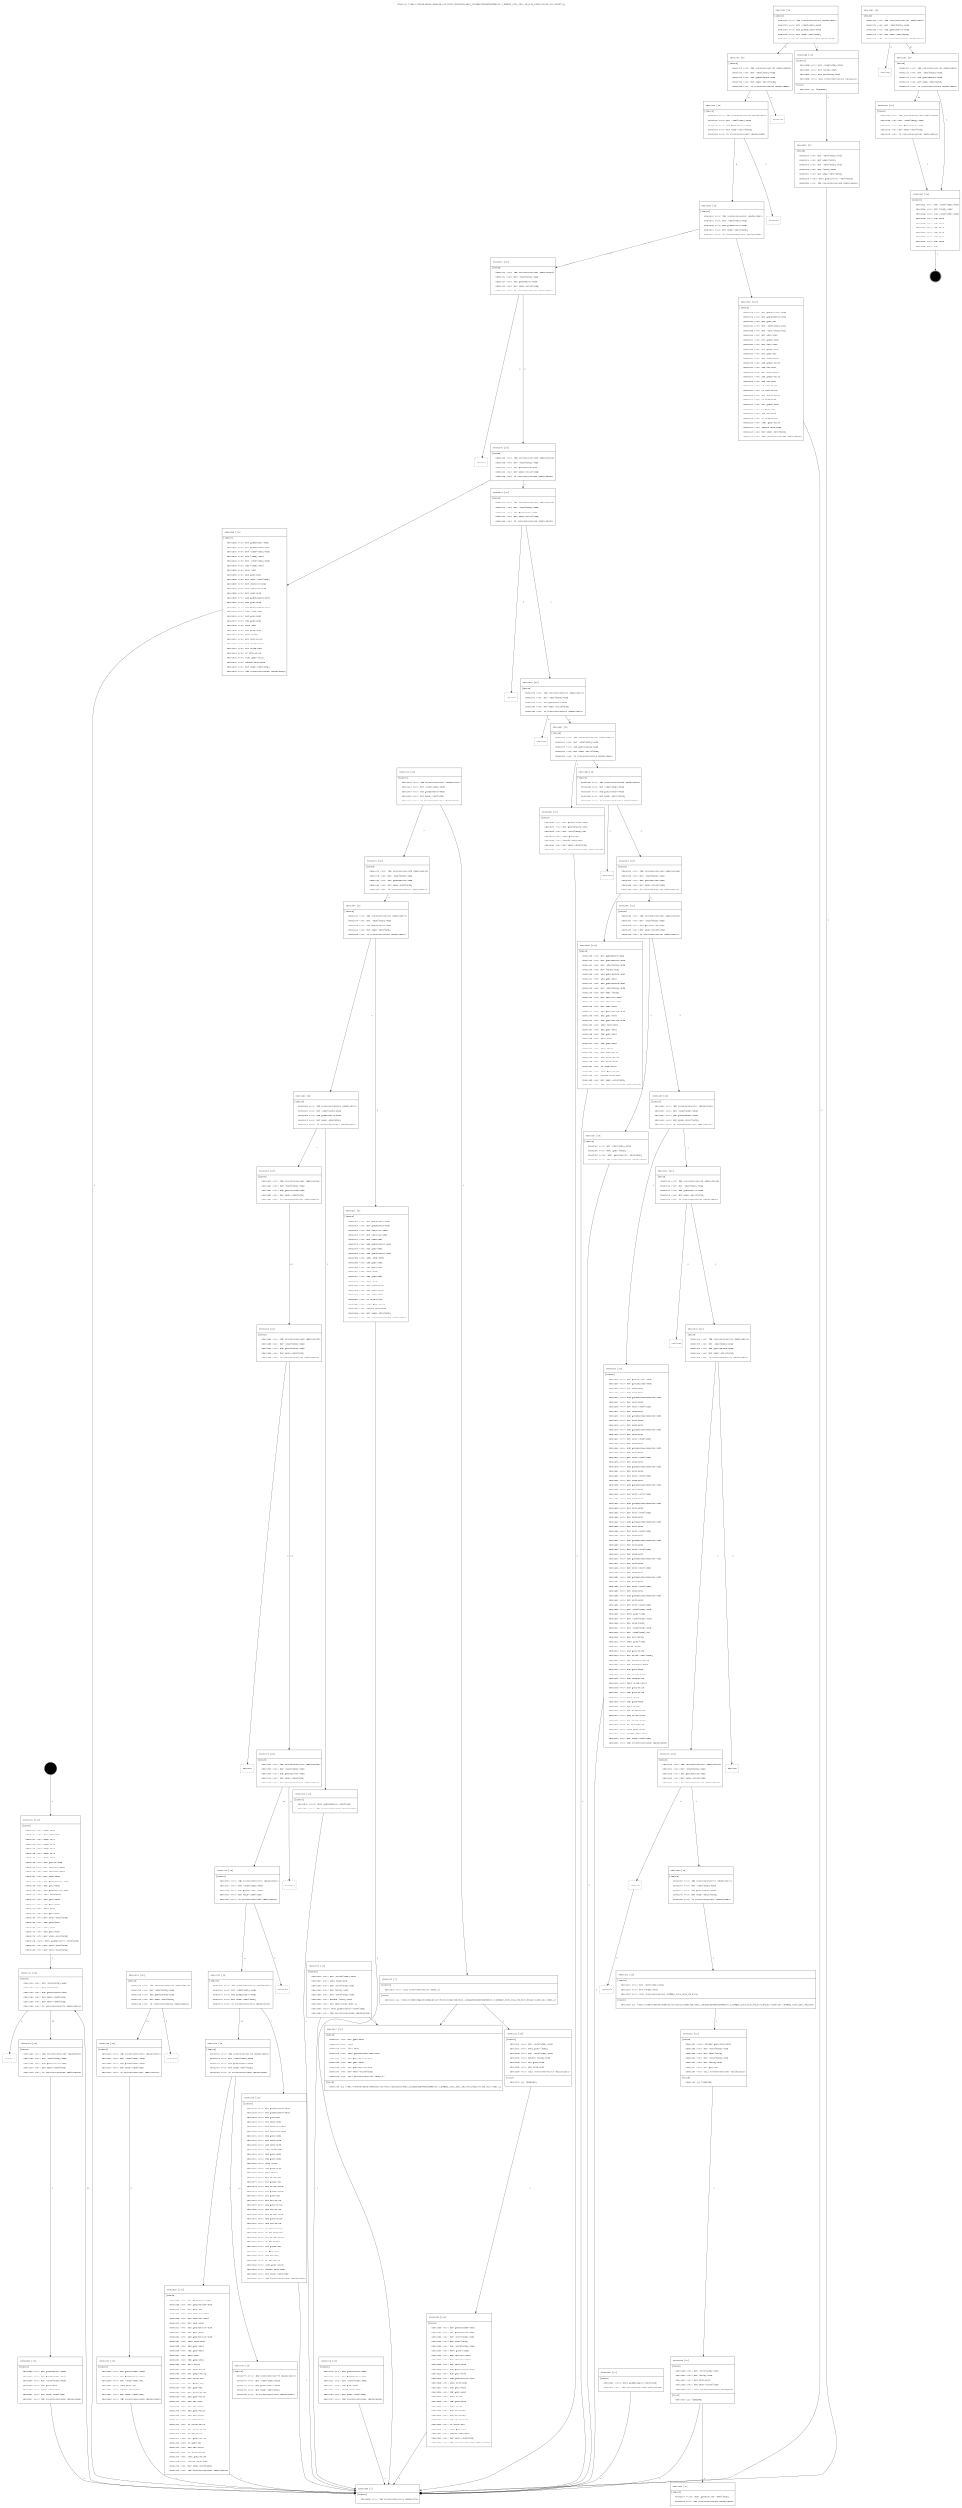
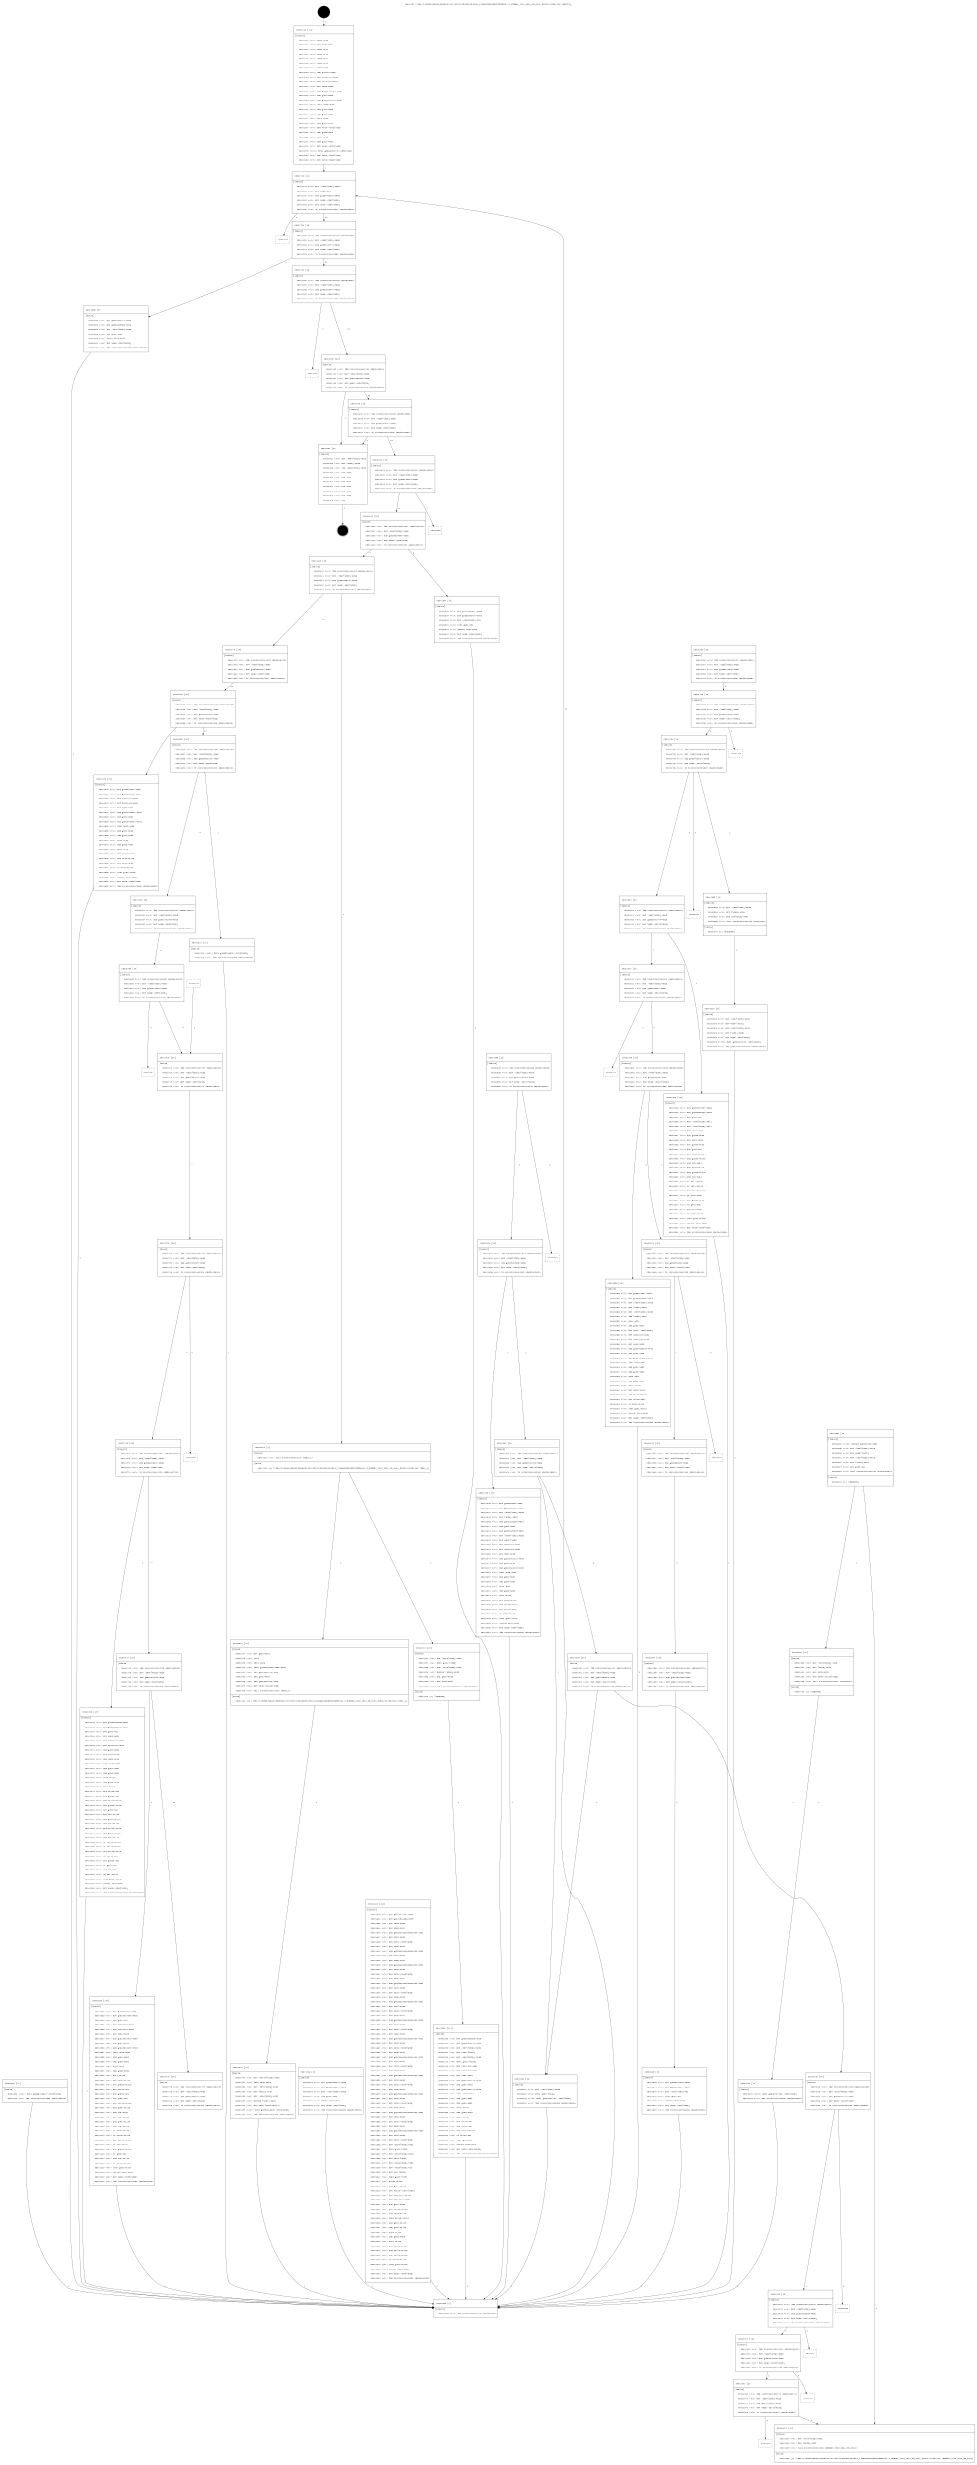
(815, 46) -> (714, 832)
none -> (324, 261)
none -> (391, 445)
none -> (368, 552)
(541, 742) -> none
(595, 763) -> none
(636, 1243) -> (572, 1882)
(289, 1833) -> (192, 1020)
(621, 1937) -> (765, 2427)
(715, 2018) -> (875, 1954)
(373, 2021) -> (291, 1883)
(584, 2487) -> (716, 2294)
